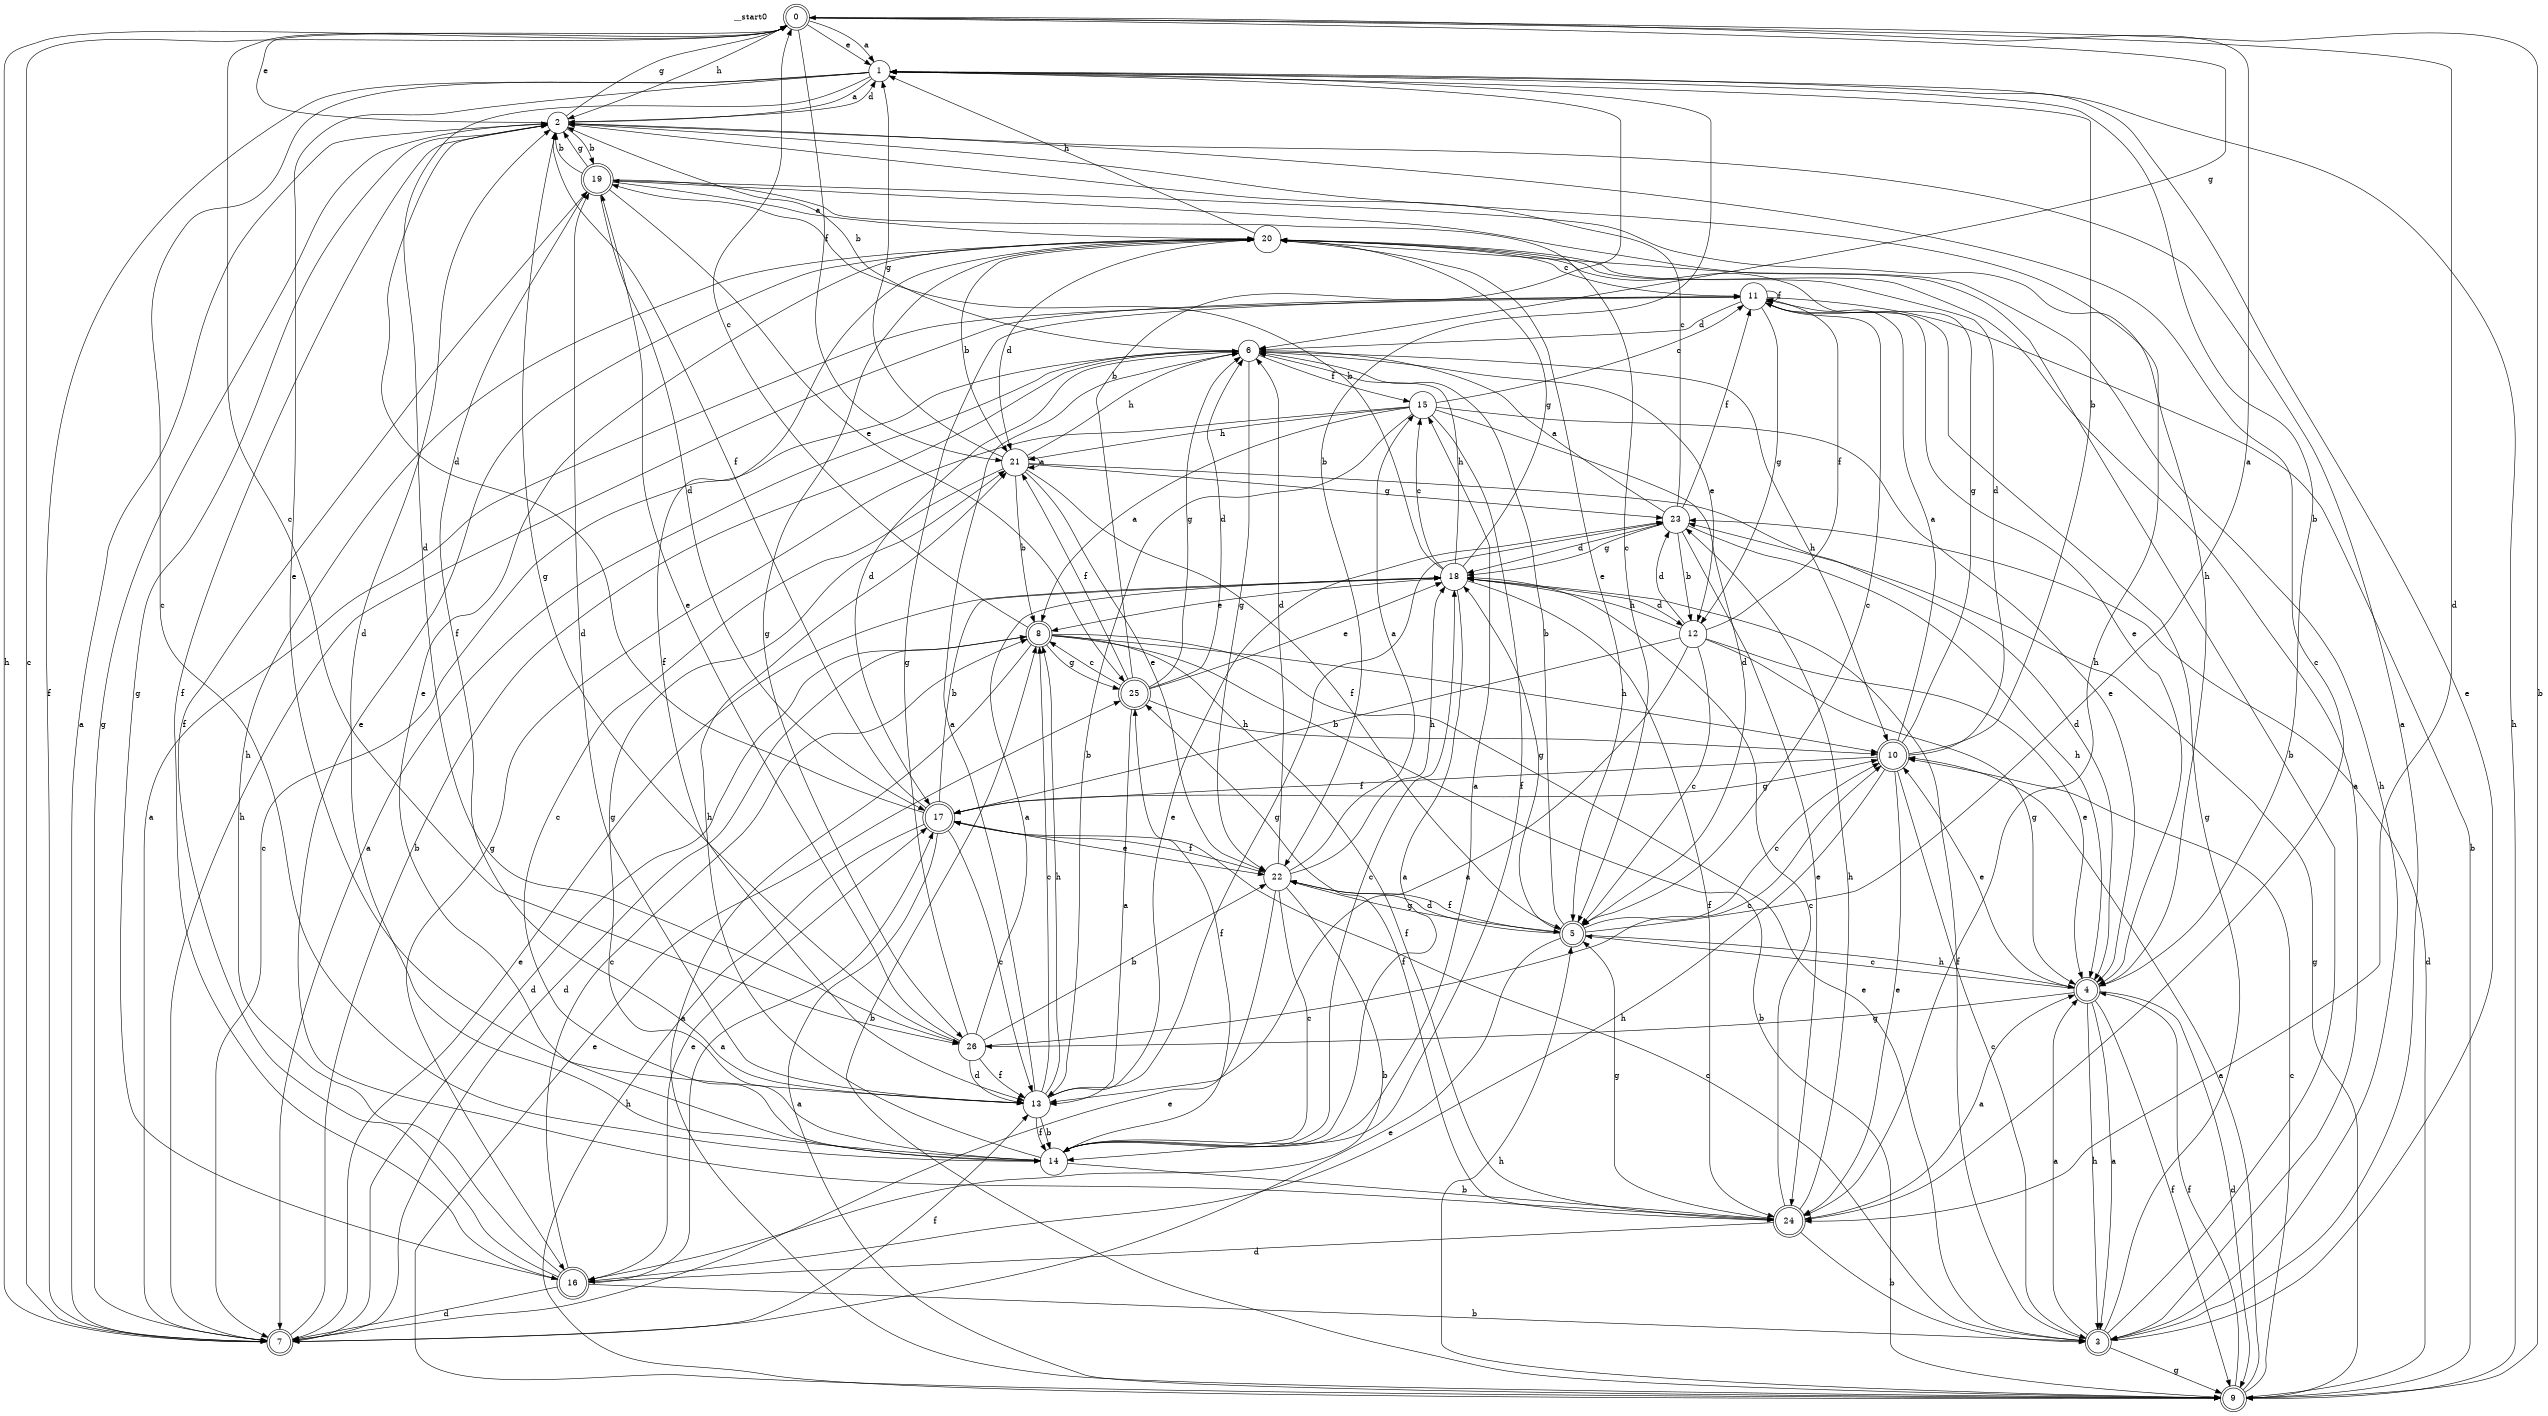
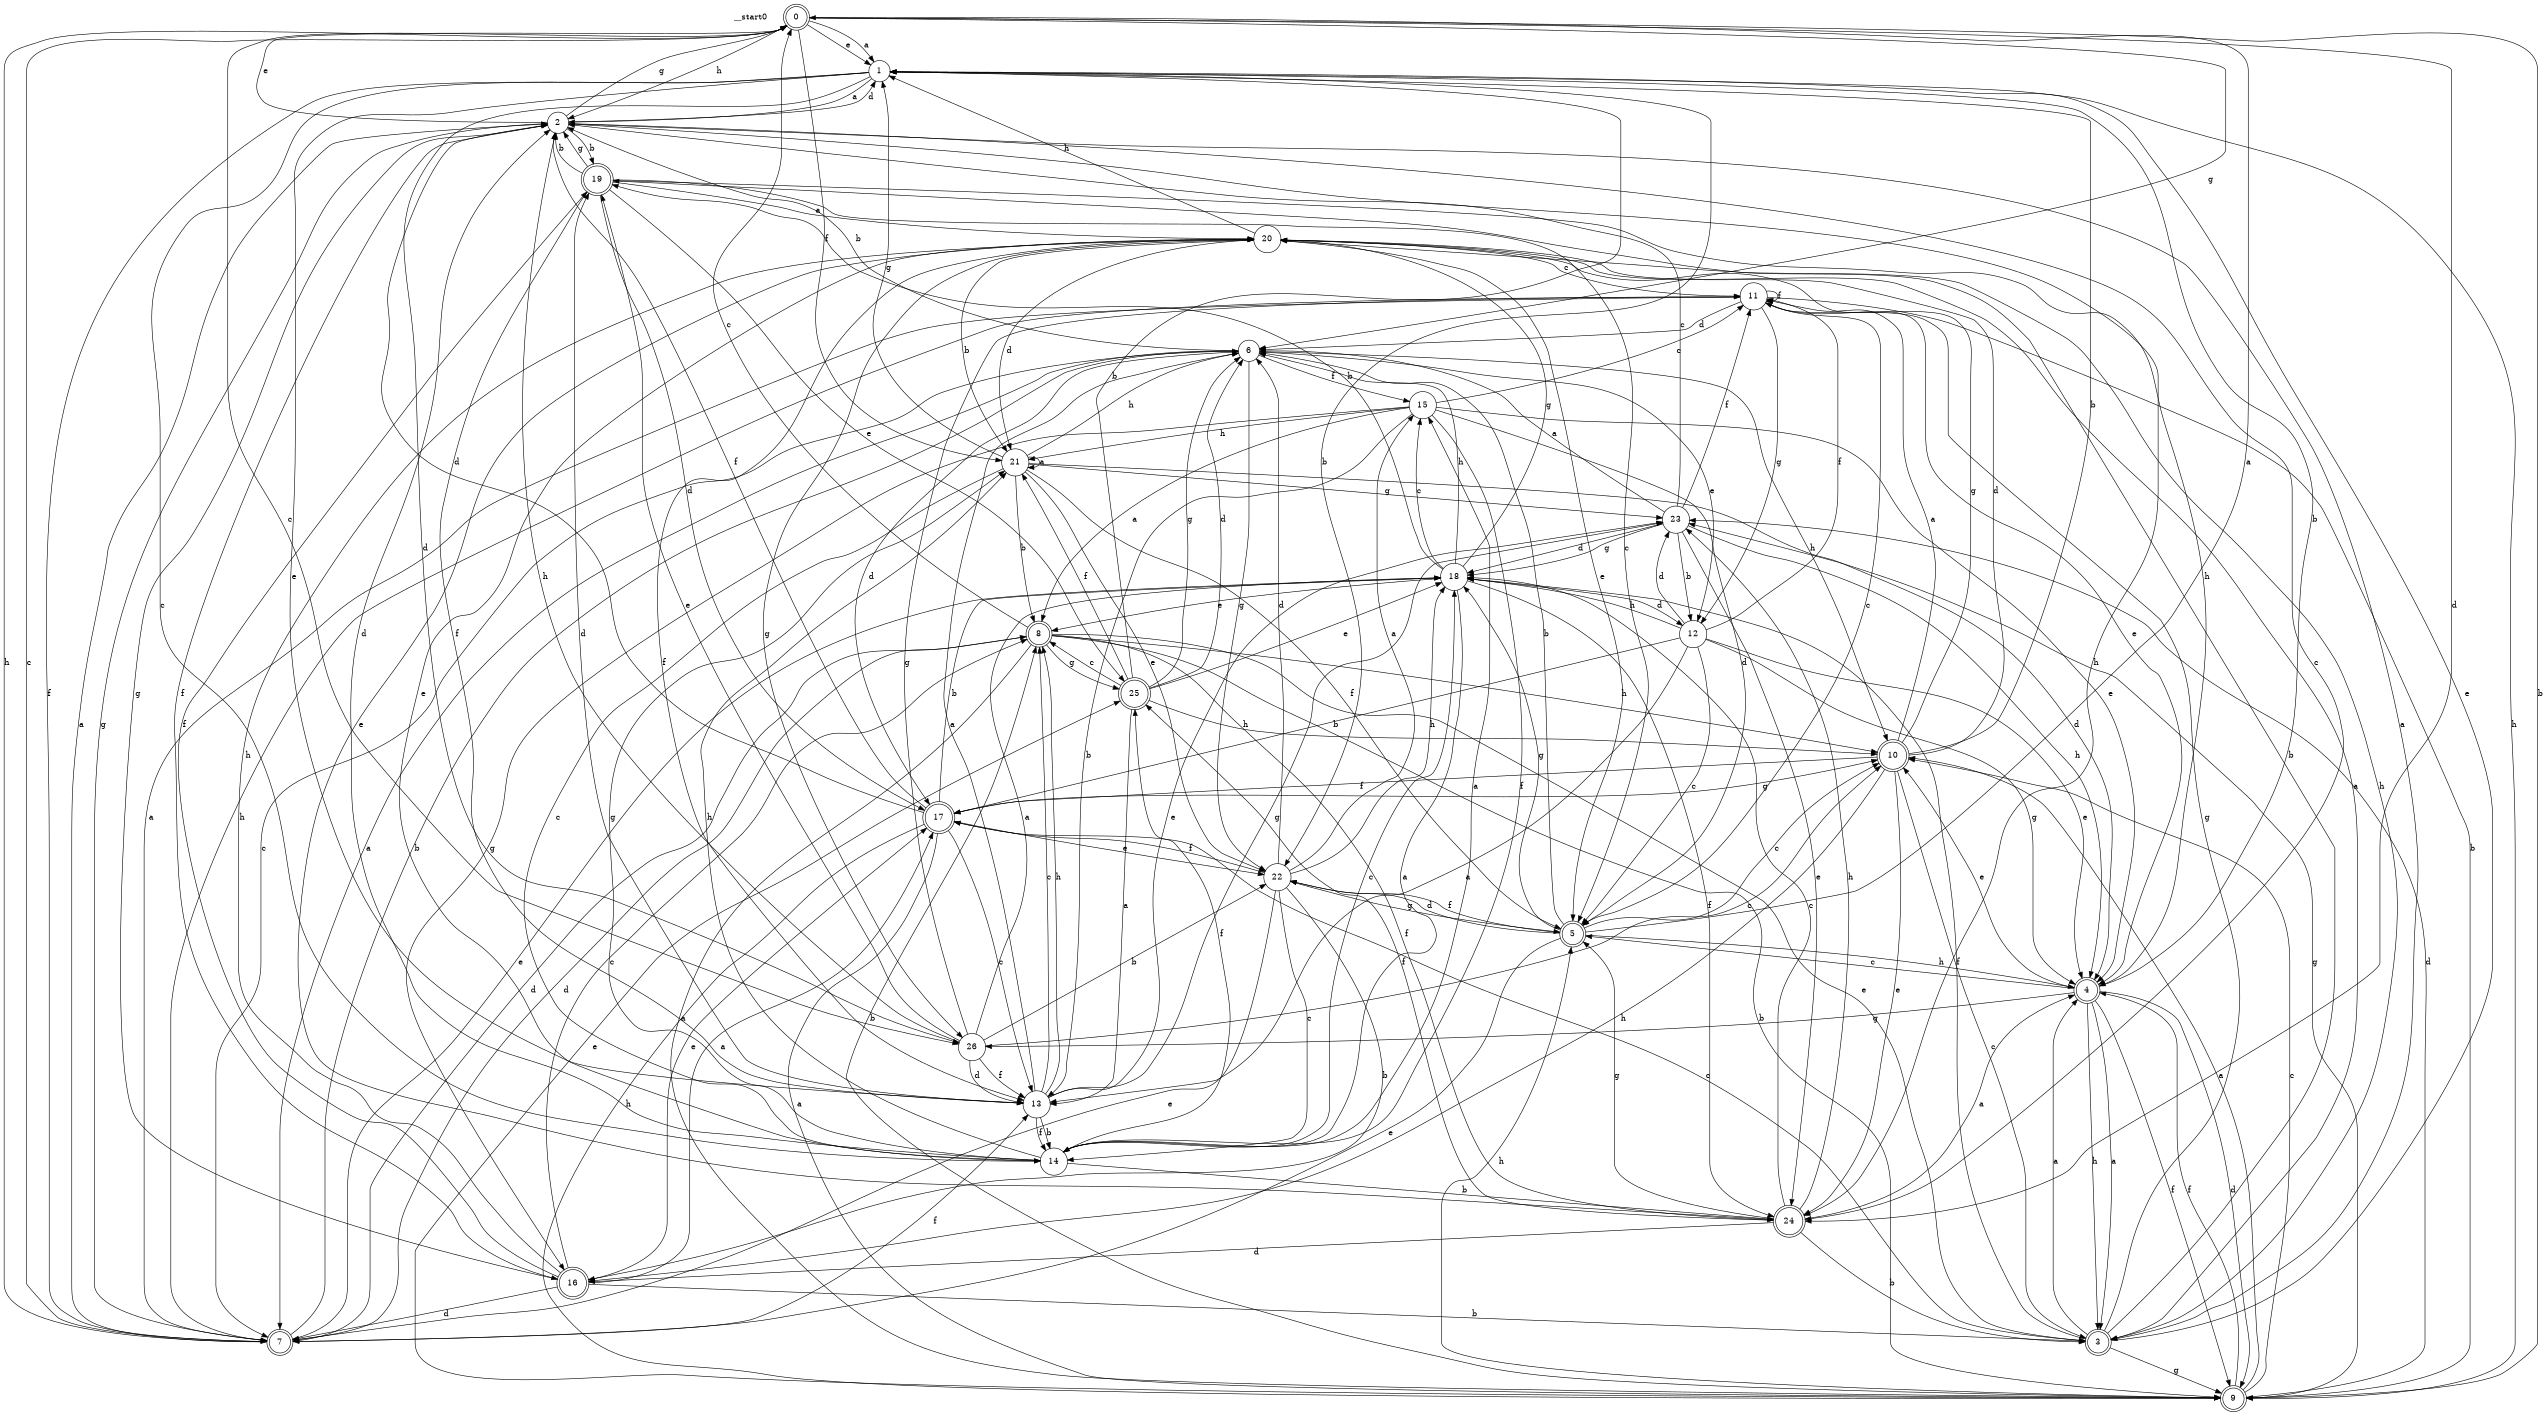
(546, 577) -> (546, 577)
